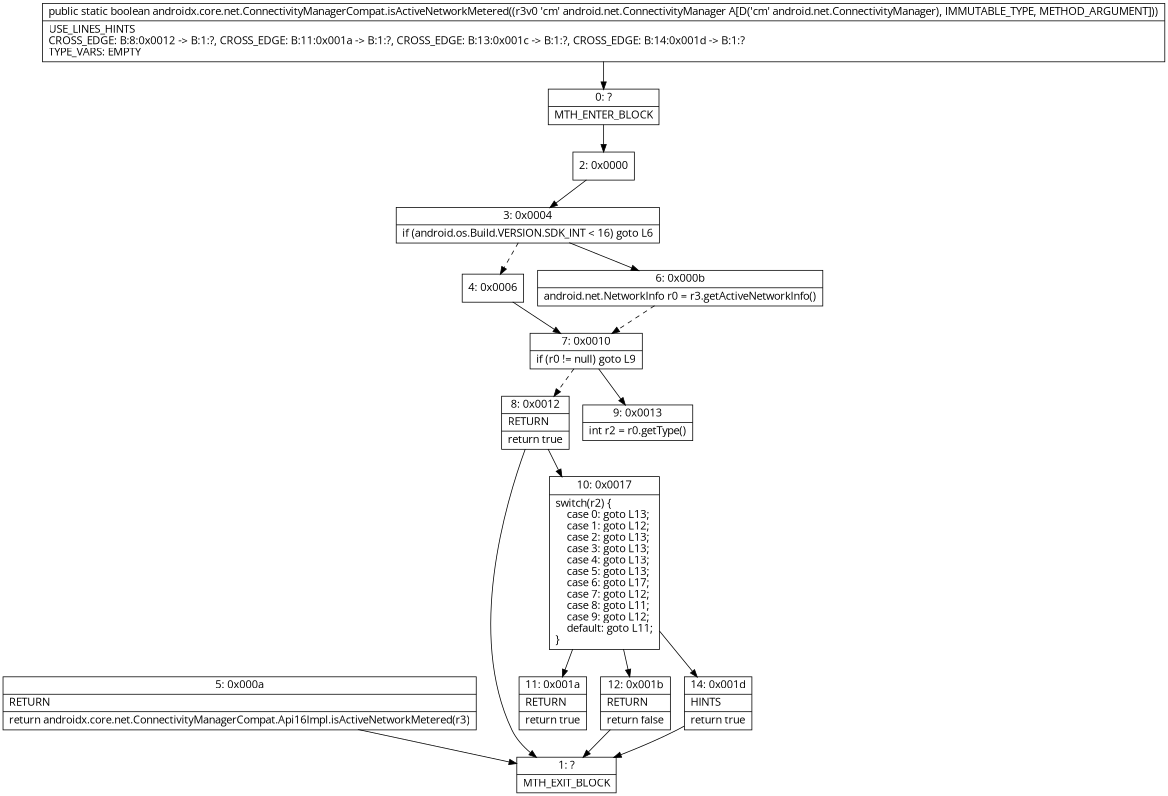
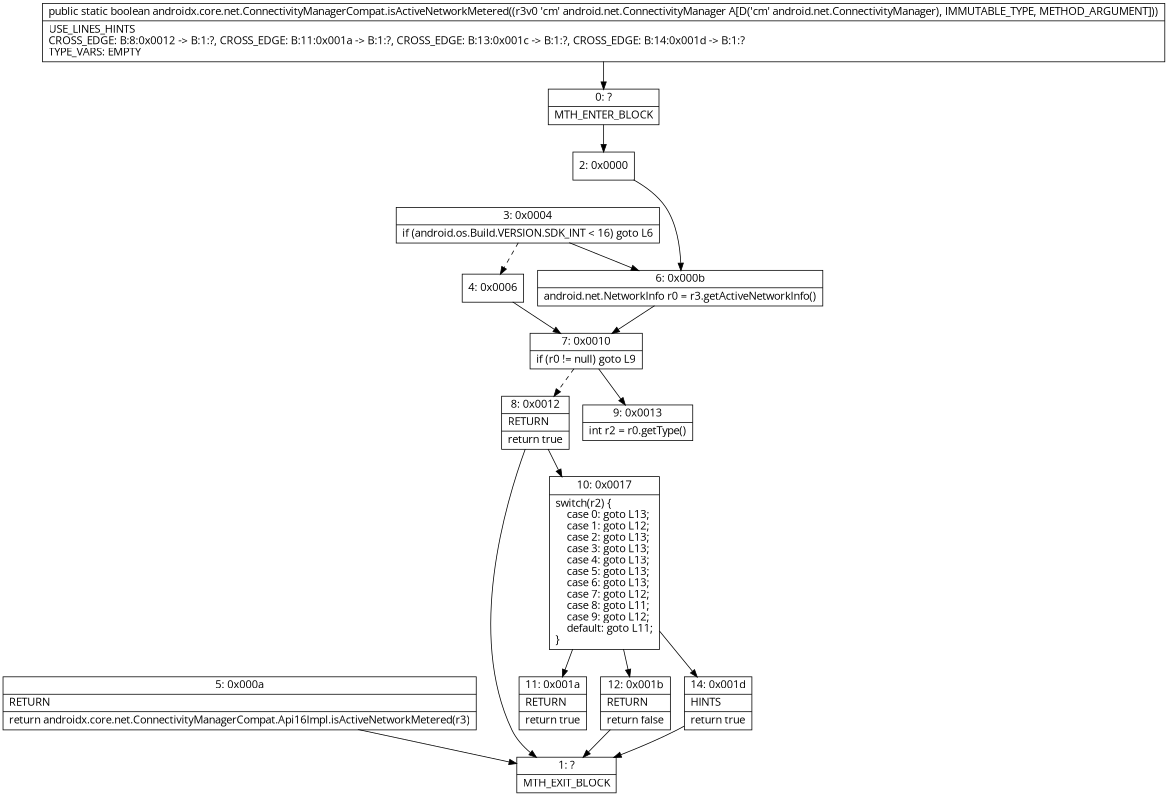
(571, 191) -> (670, 214)
(636, 318) -> (636, 318)
(602, 583) -> (602, 583)
